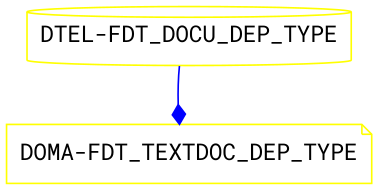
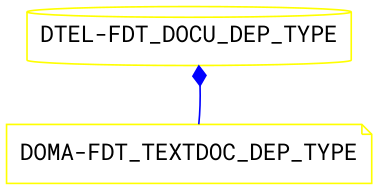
(178, 85) -> (200, 105)
